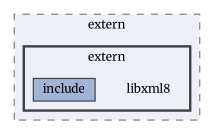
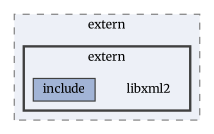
(149, 90) -> (149, 90)
